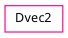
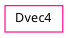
(34, 19) -> (34, 19)
